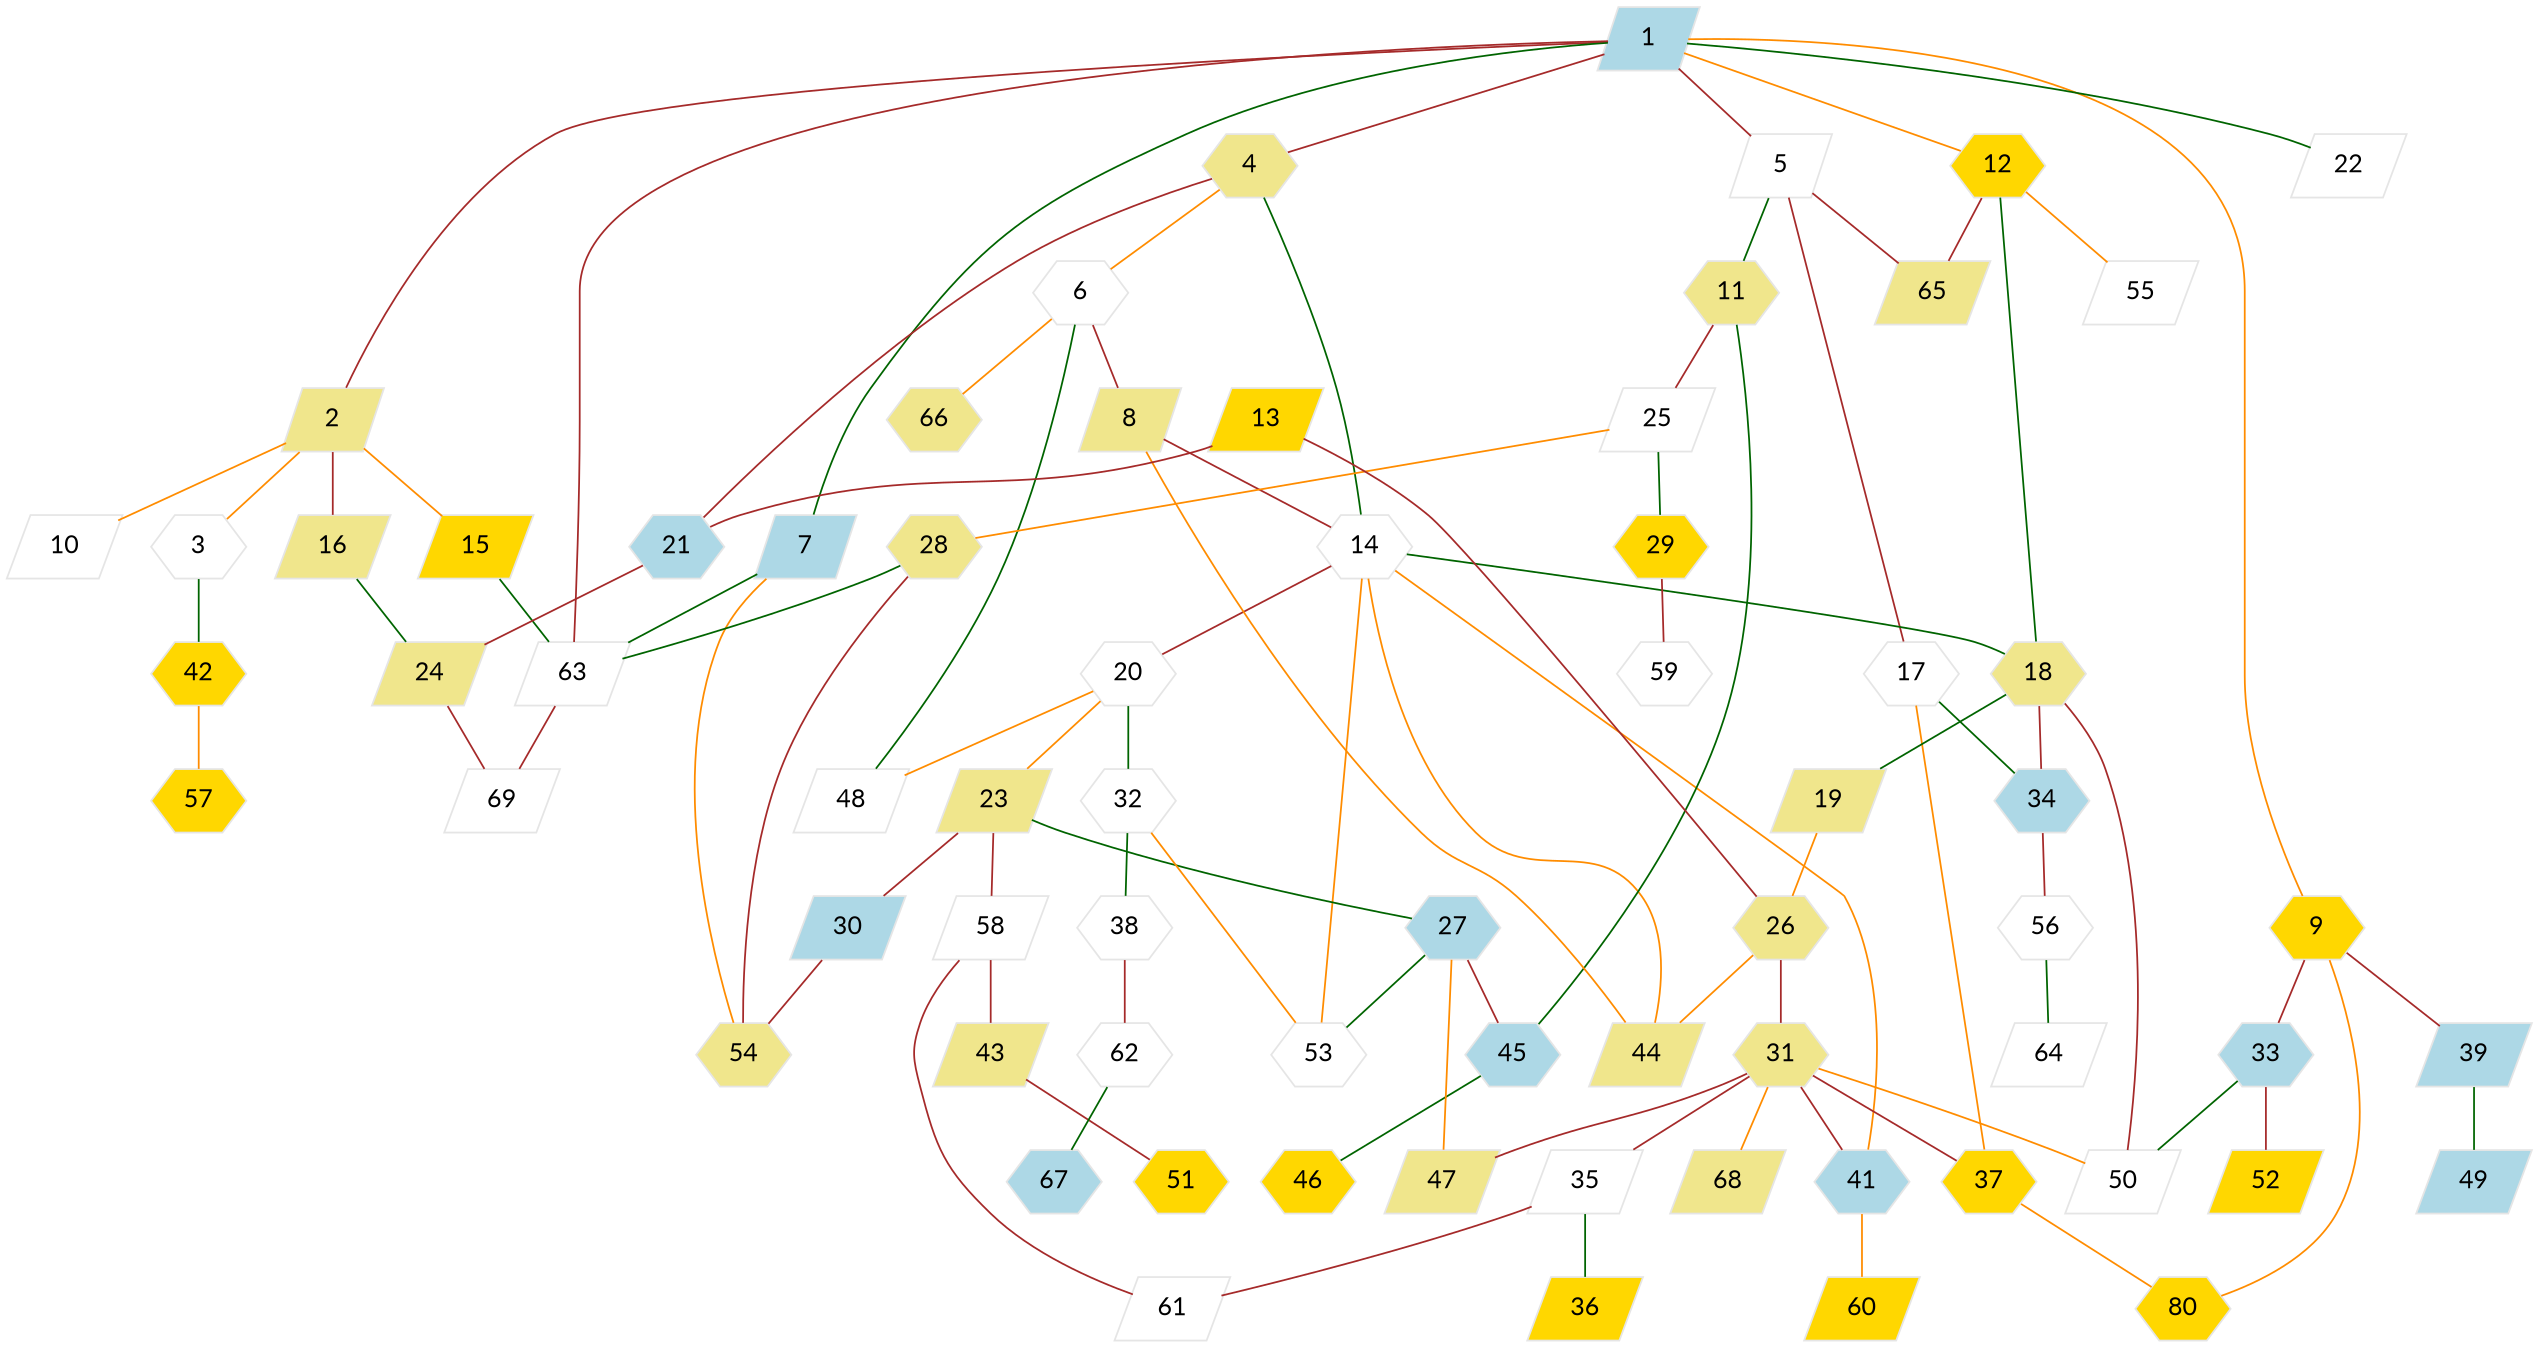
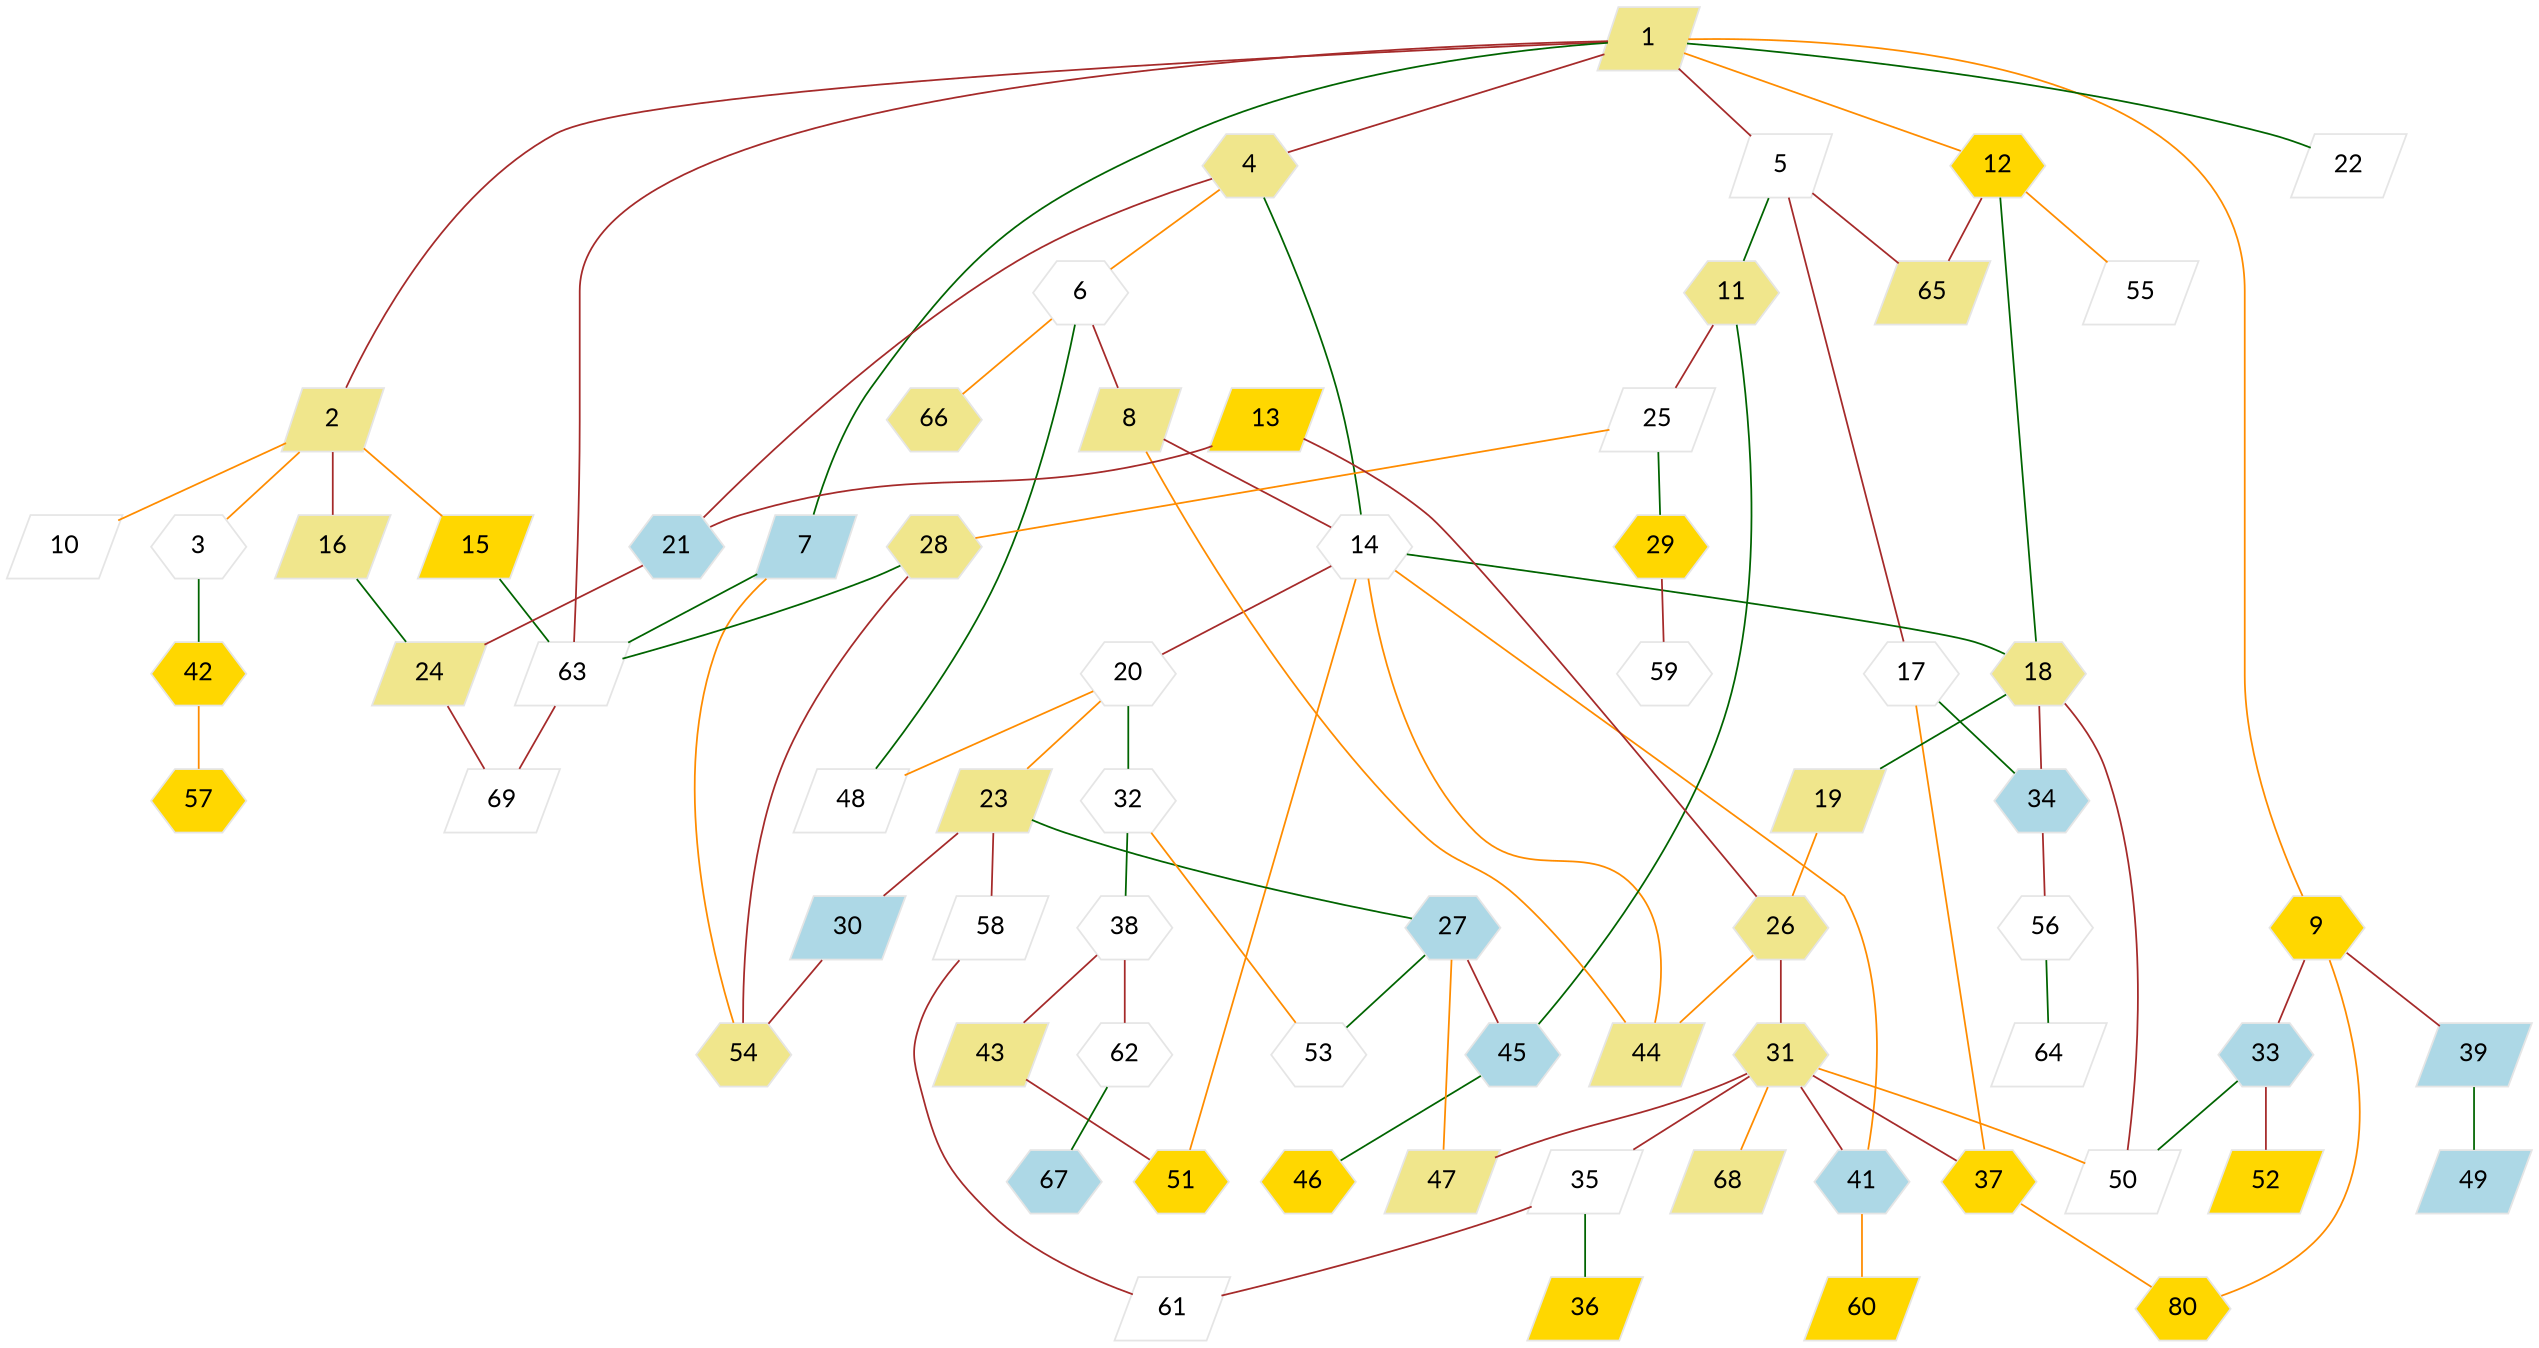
(1649, 39) -> (1649, 39)
(1342, 801) -> (1273, 864)
(991, 991) -> (1060, 989)
